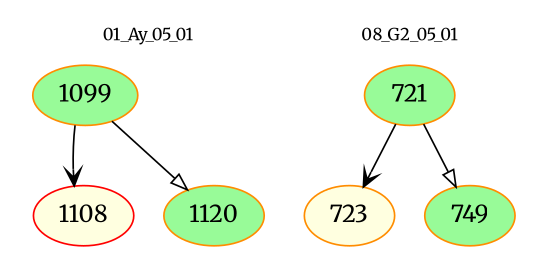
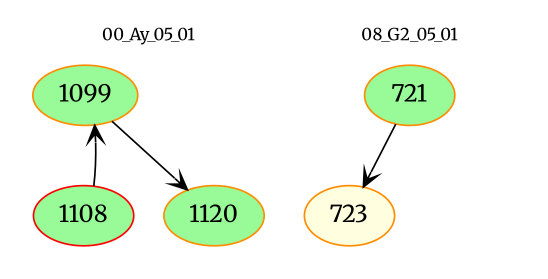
(149, 36) -> (149, 36)
(73, 147) -> (95, 164)
(143, 150) -> (143, 150)
(84, 216) -> (84, 216)
(470, 216) -> none
